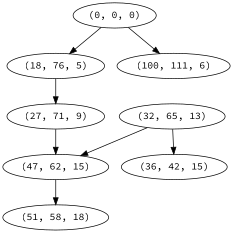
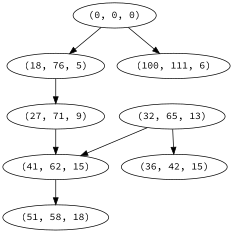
(56, 167) -> (56, 167)
